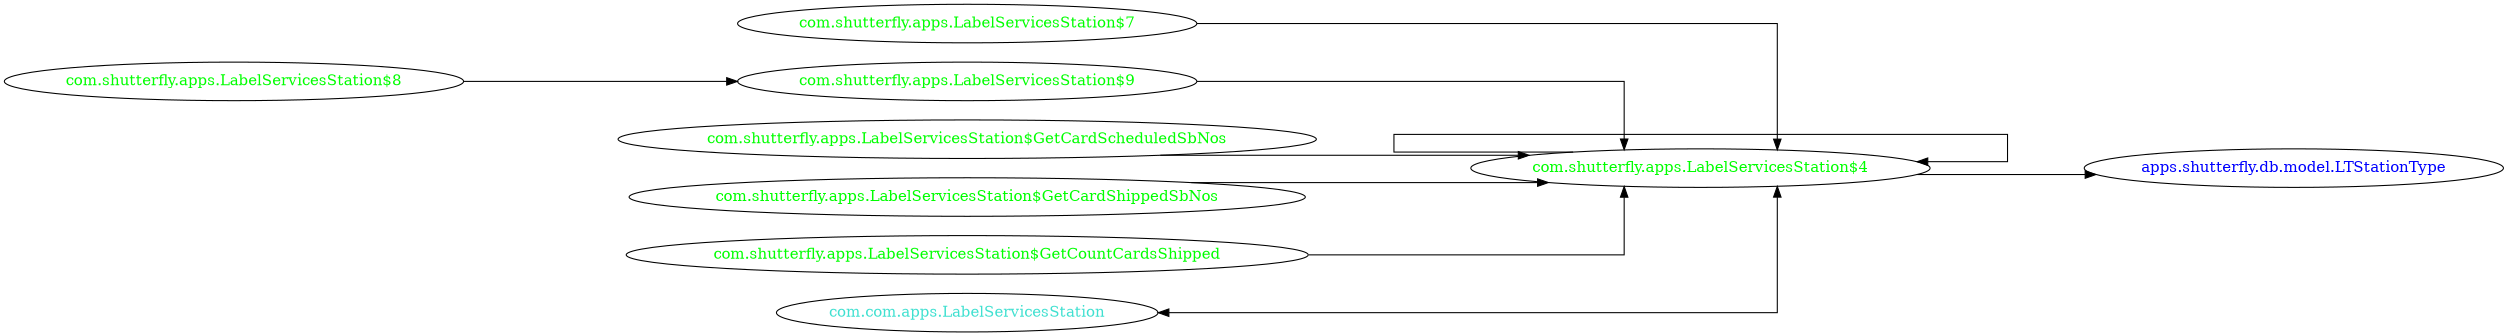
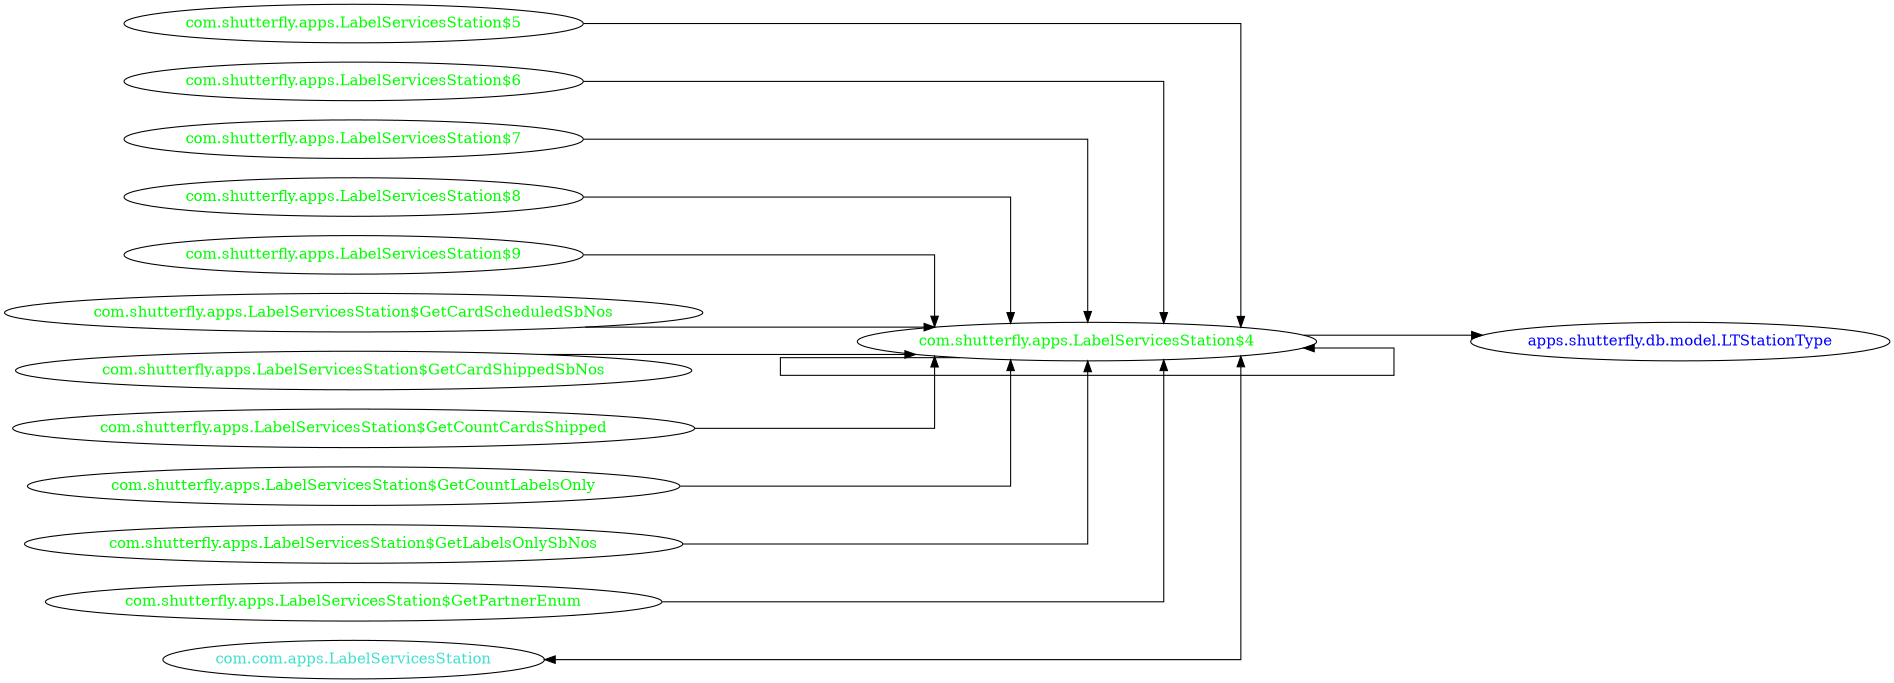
none -> (354, 24)
none -> (354, 81)
(595, 81) -> (855, 197)
none -> (354, 486)
none -> (354, 544)
none -> (354, 602)
